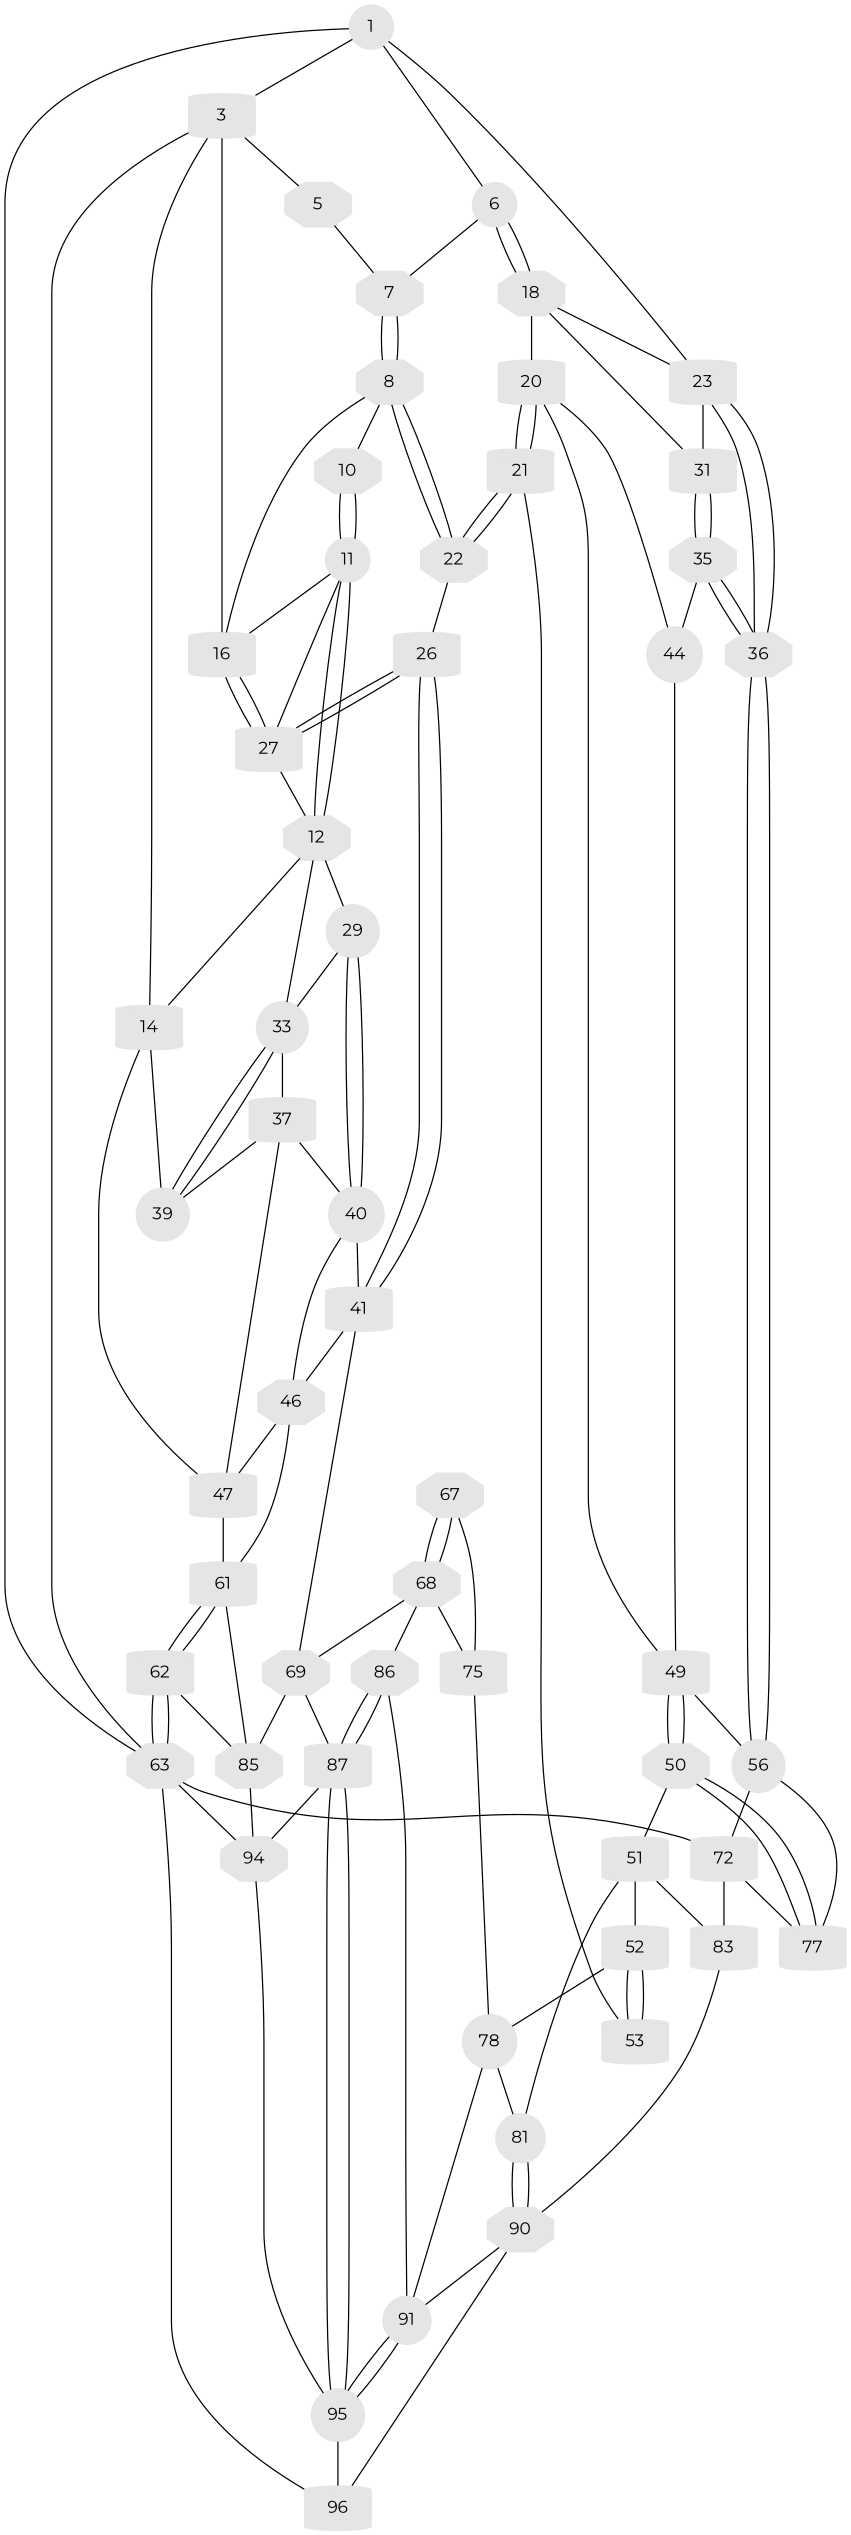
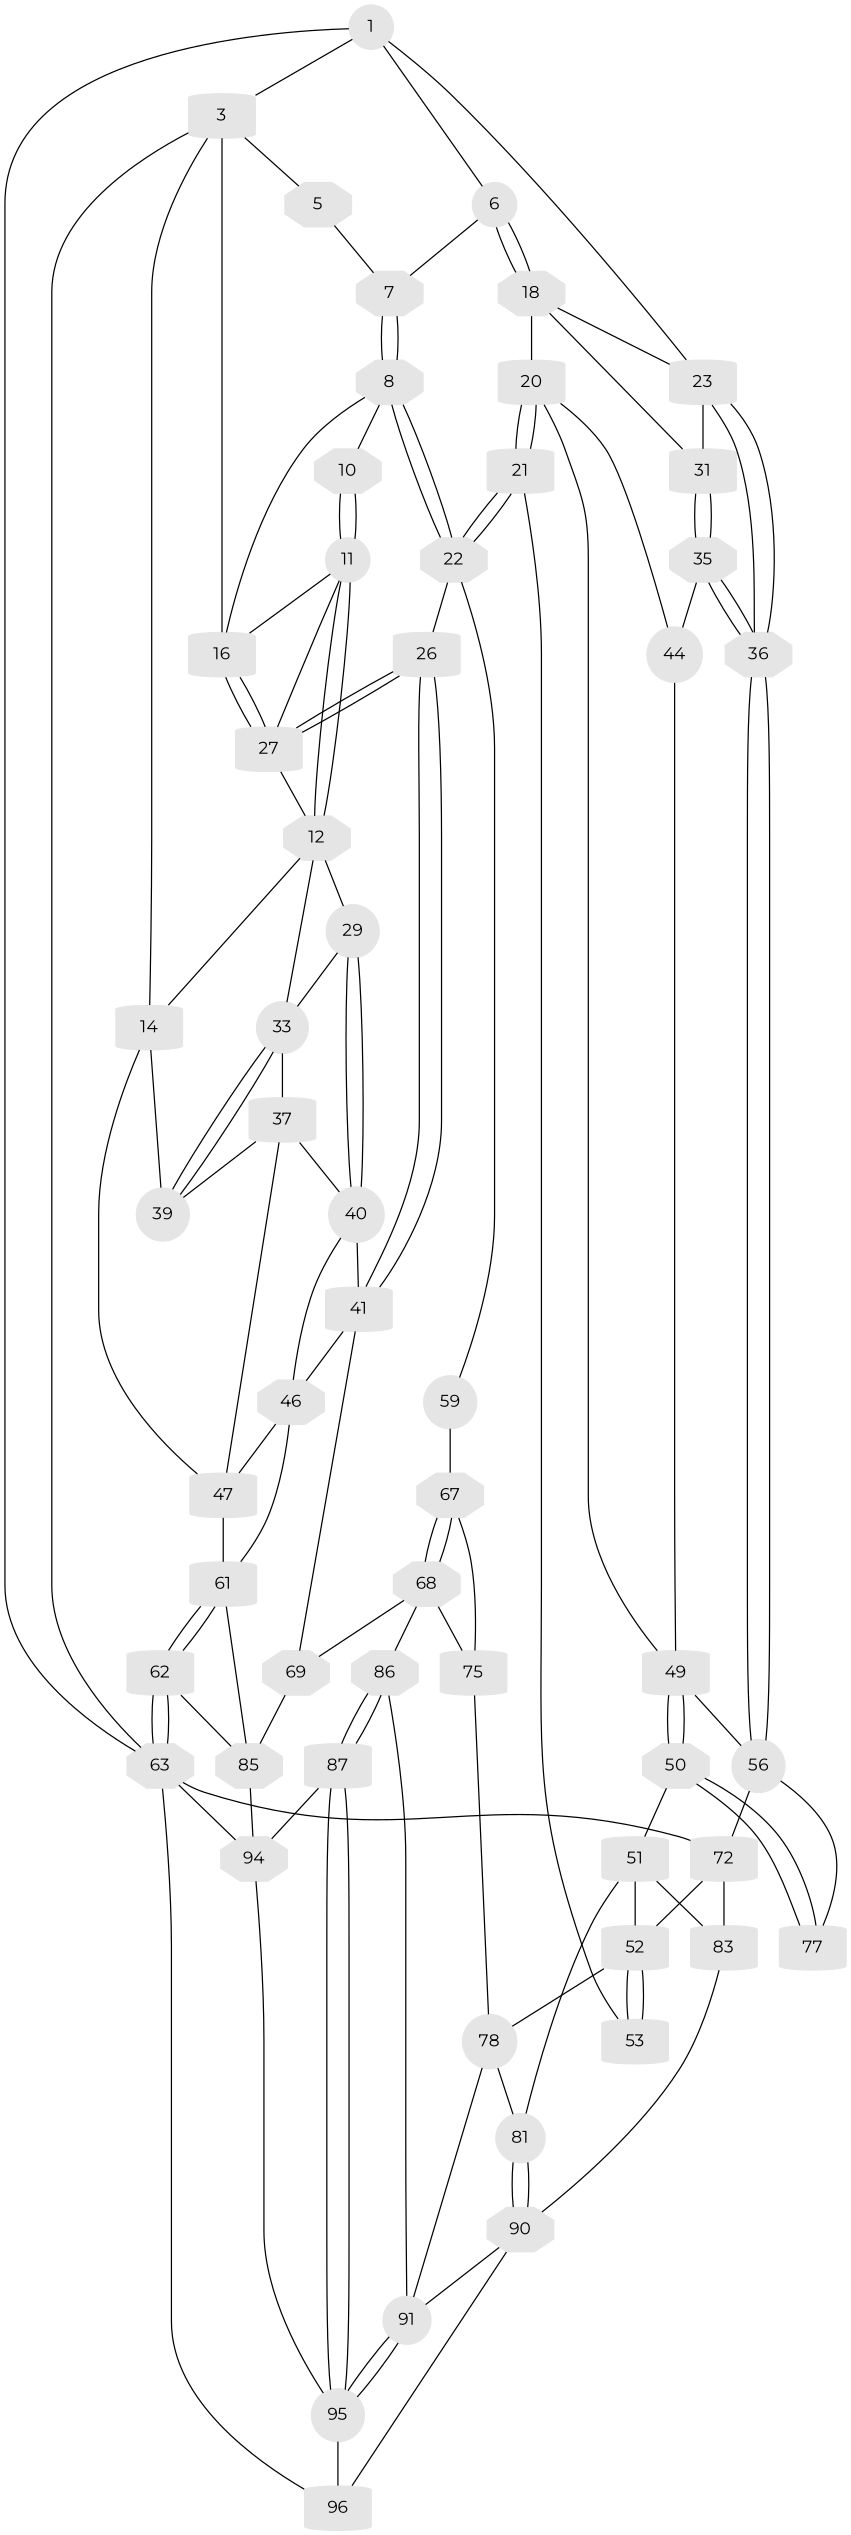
none -> (450, 1402)
(317, 1719) -> none
(768, 1904) -> (685, 1898)
